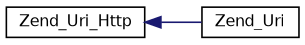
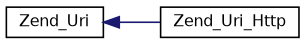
(181, 22) -> (140, 22)
